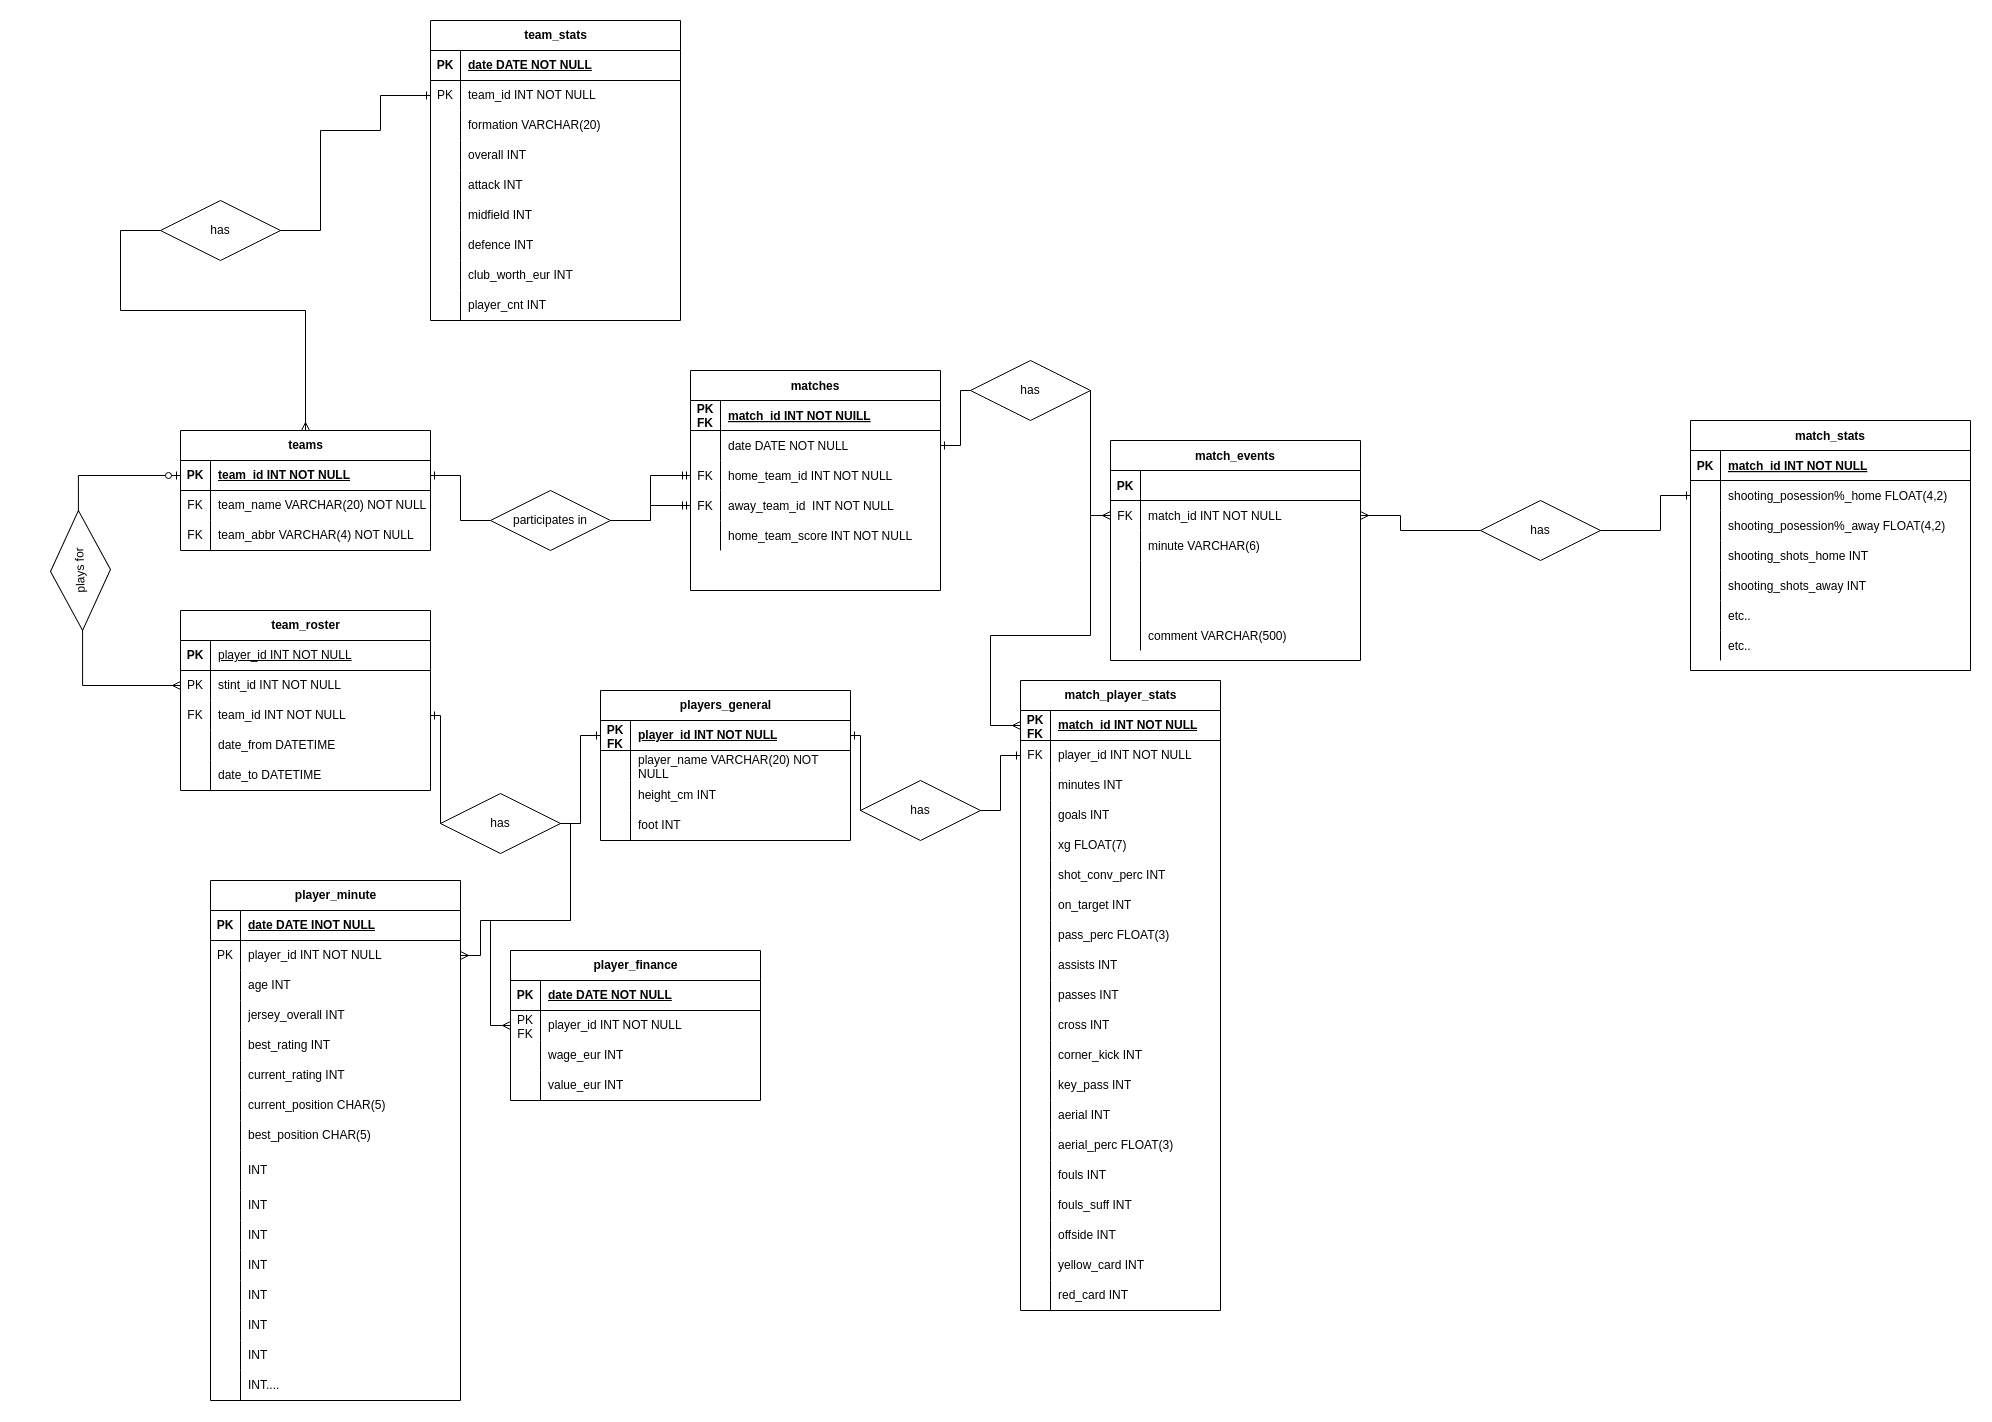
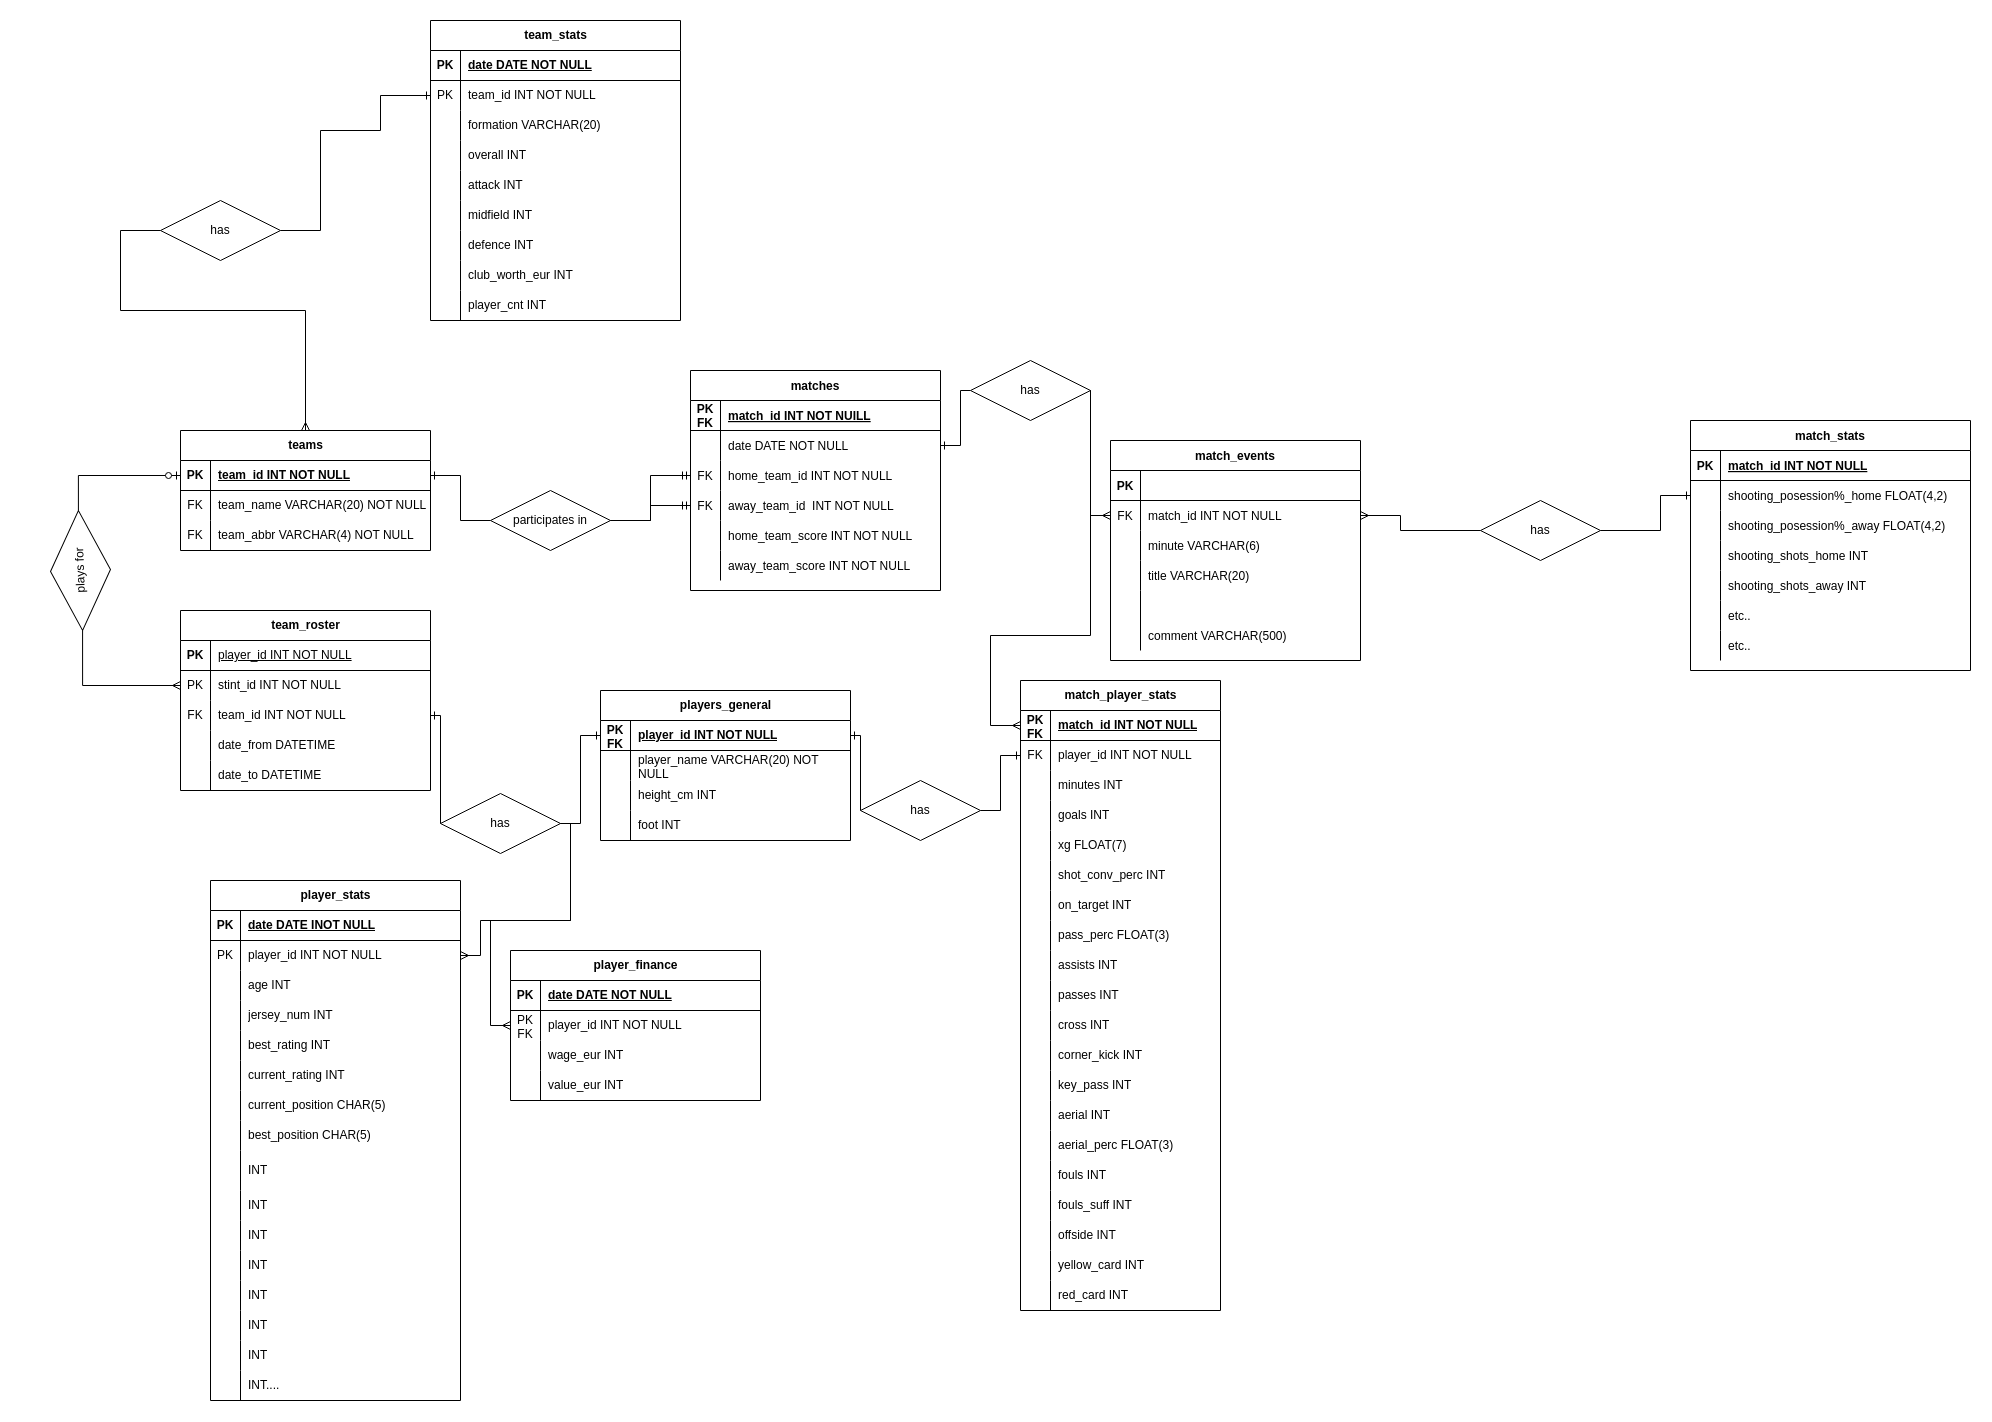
none -> (831, 566)
none -> (1251, 576)
(336, 896) -> (336, 896)
(304, 1016) -> (294, 1016)
